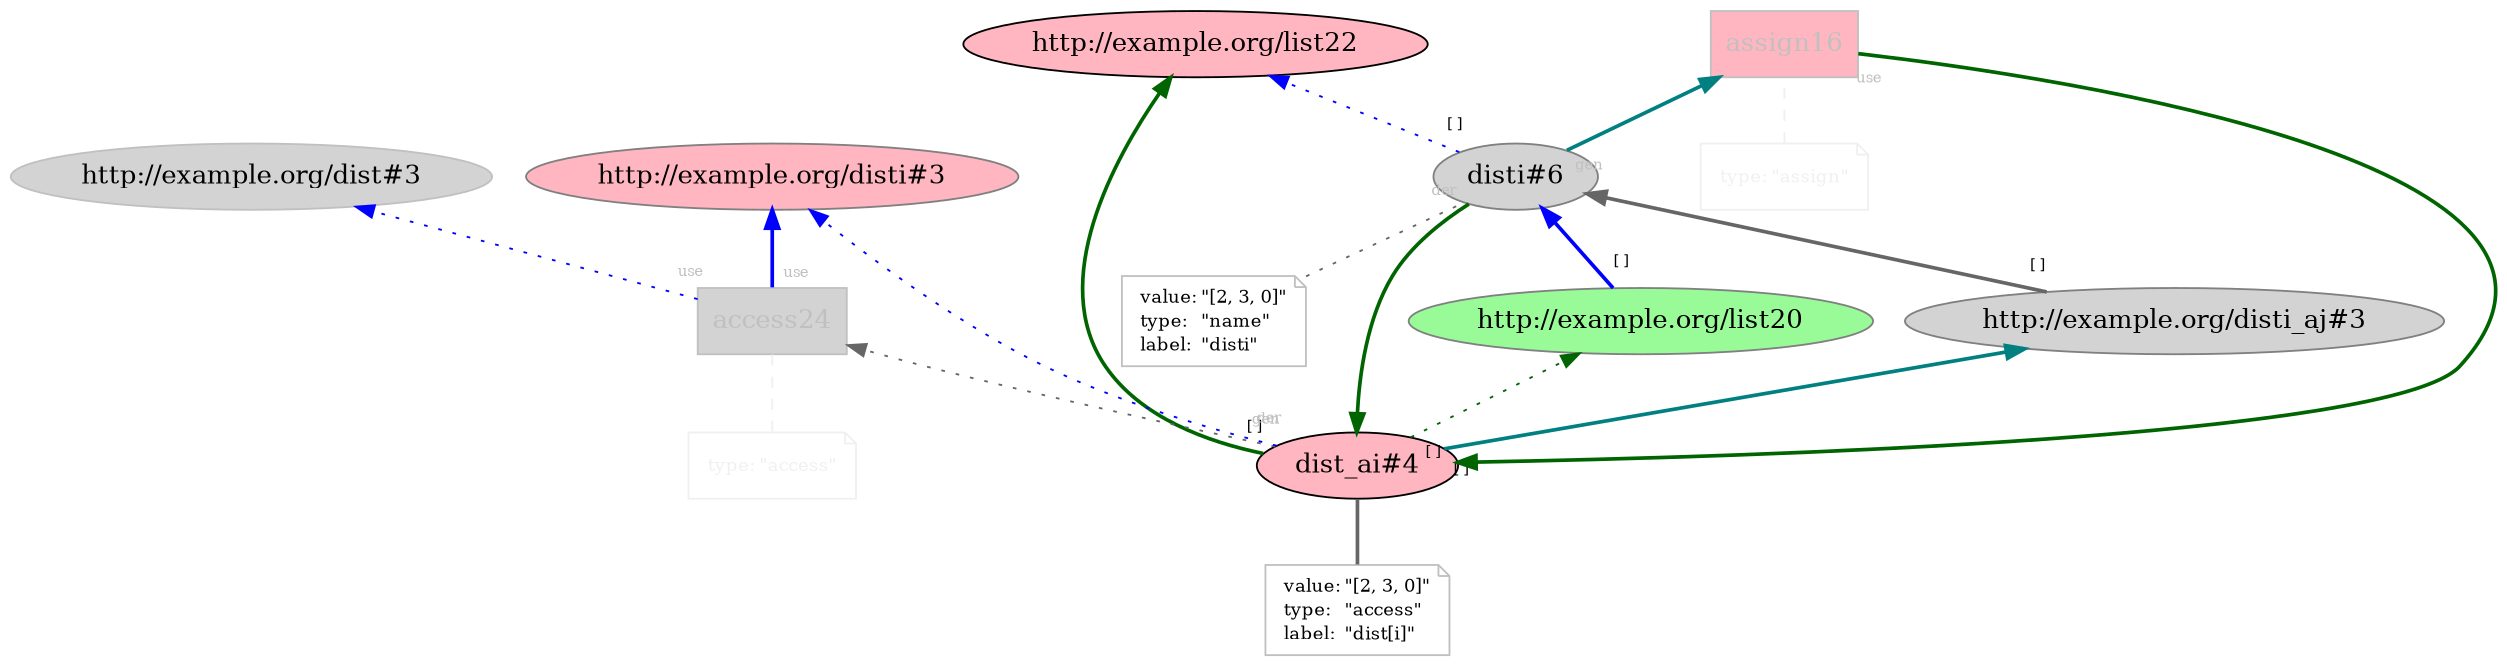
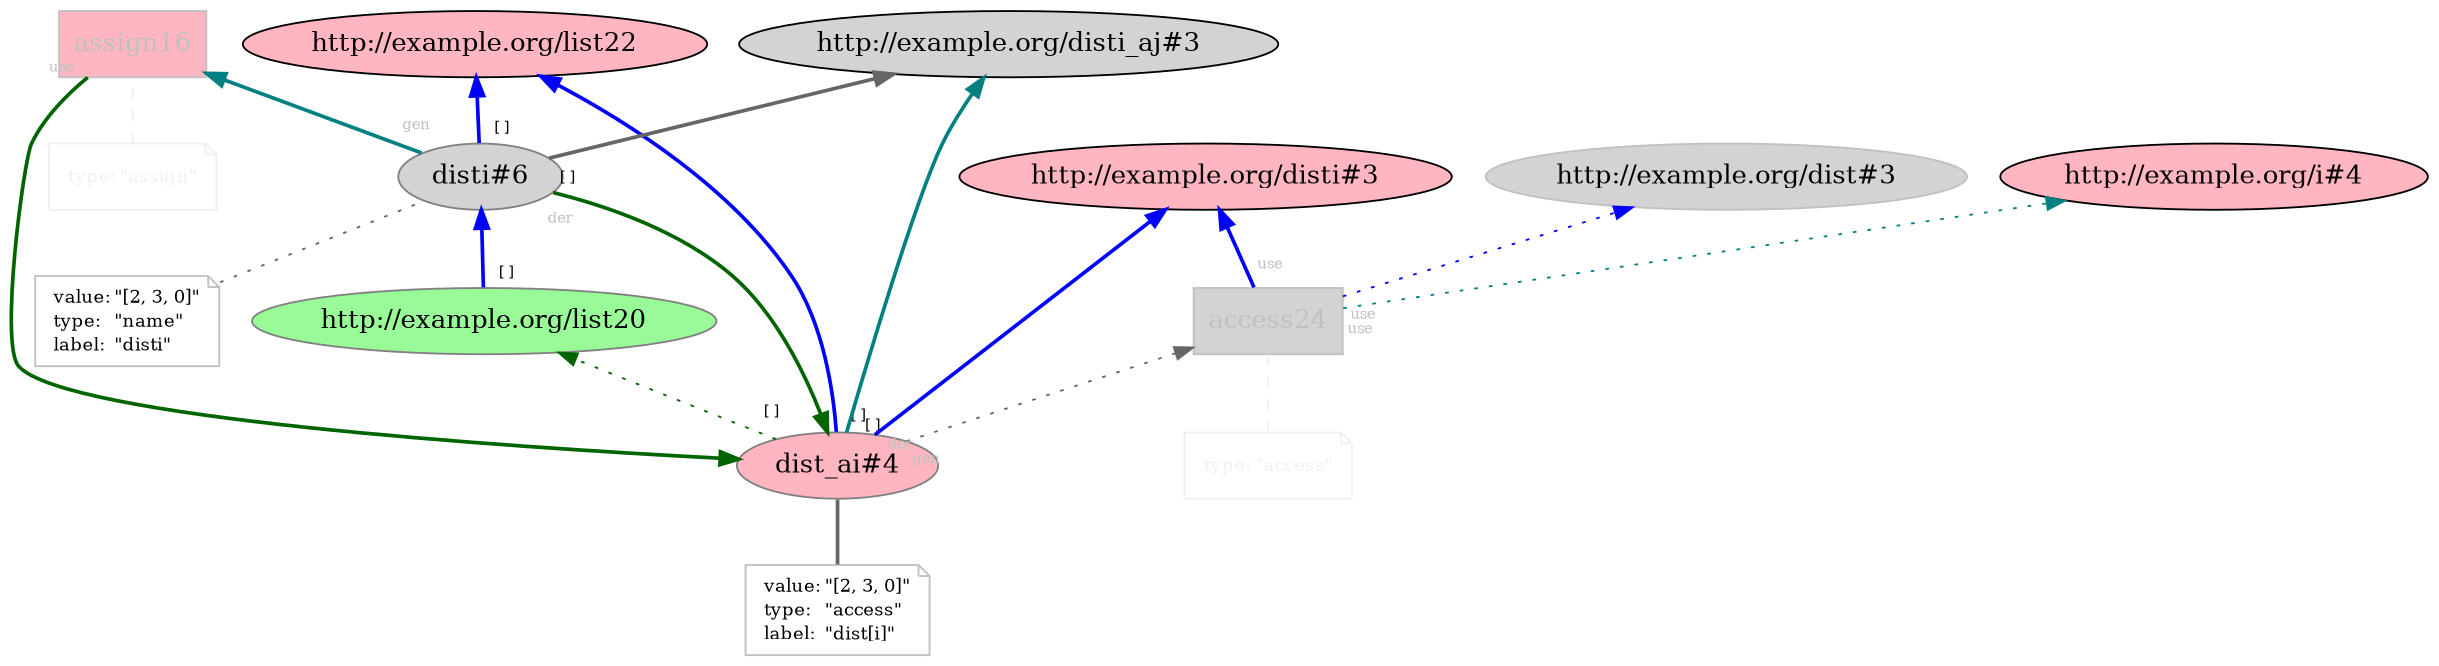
(1373, 117) -> (478, 119)
(772, 177) -> (1206, 177)
none -> (2214, 177)
(1826, 245) -> (712, 118)
(1086, 315) -> (747, 222)
(2174, 321) -> (1009, 44)
(1036, 362) -> (1013, 328)
(1357, 466) -> (838, 466)
